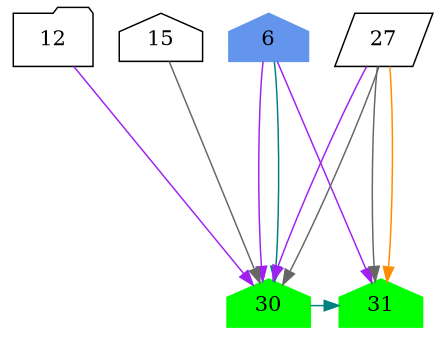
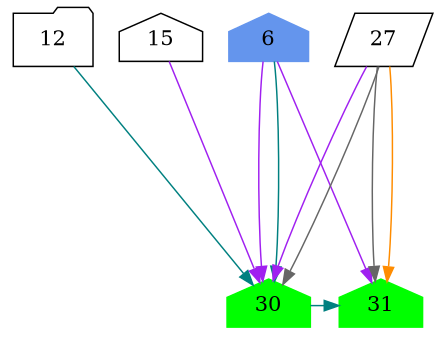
(212, 165) -> (212, 165)
(159, 170) -> (159, 170)
